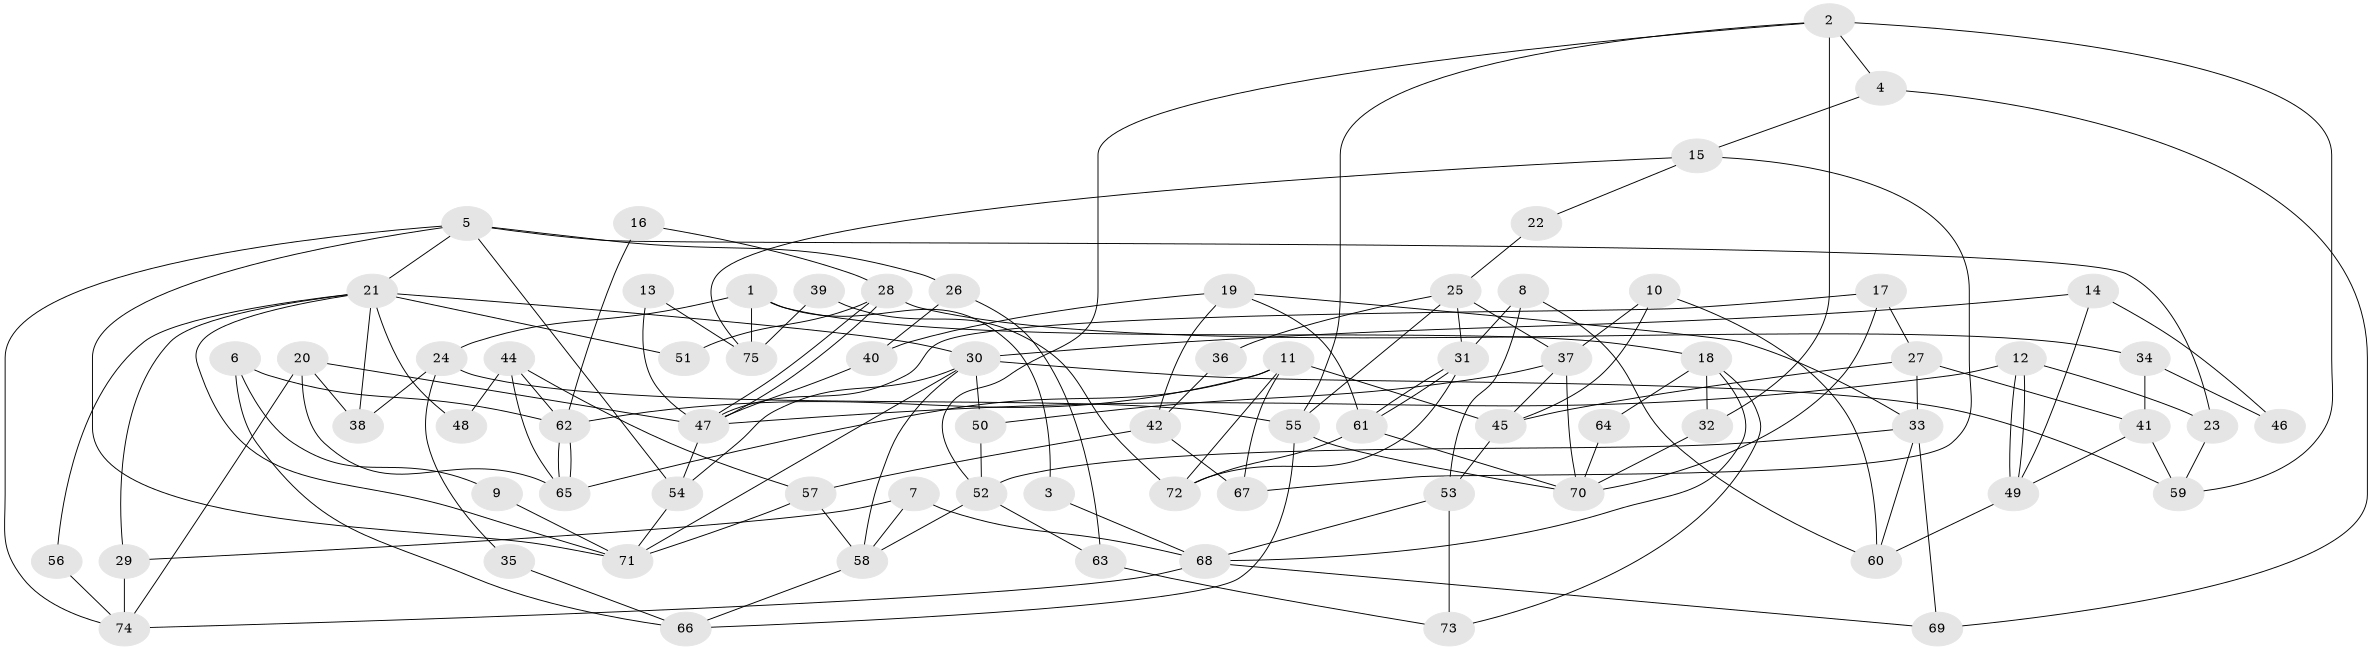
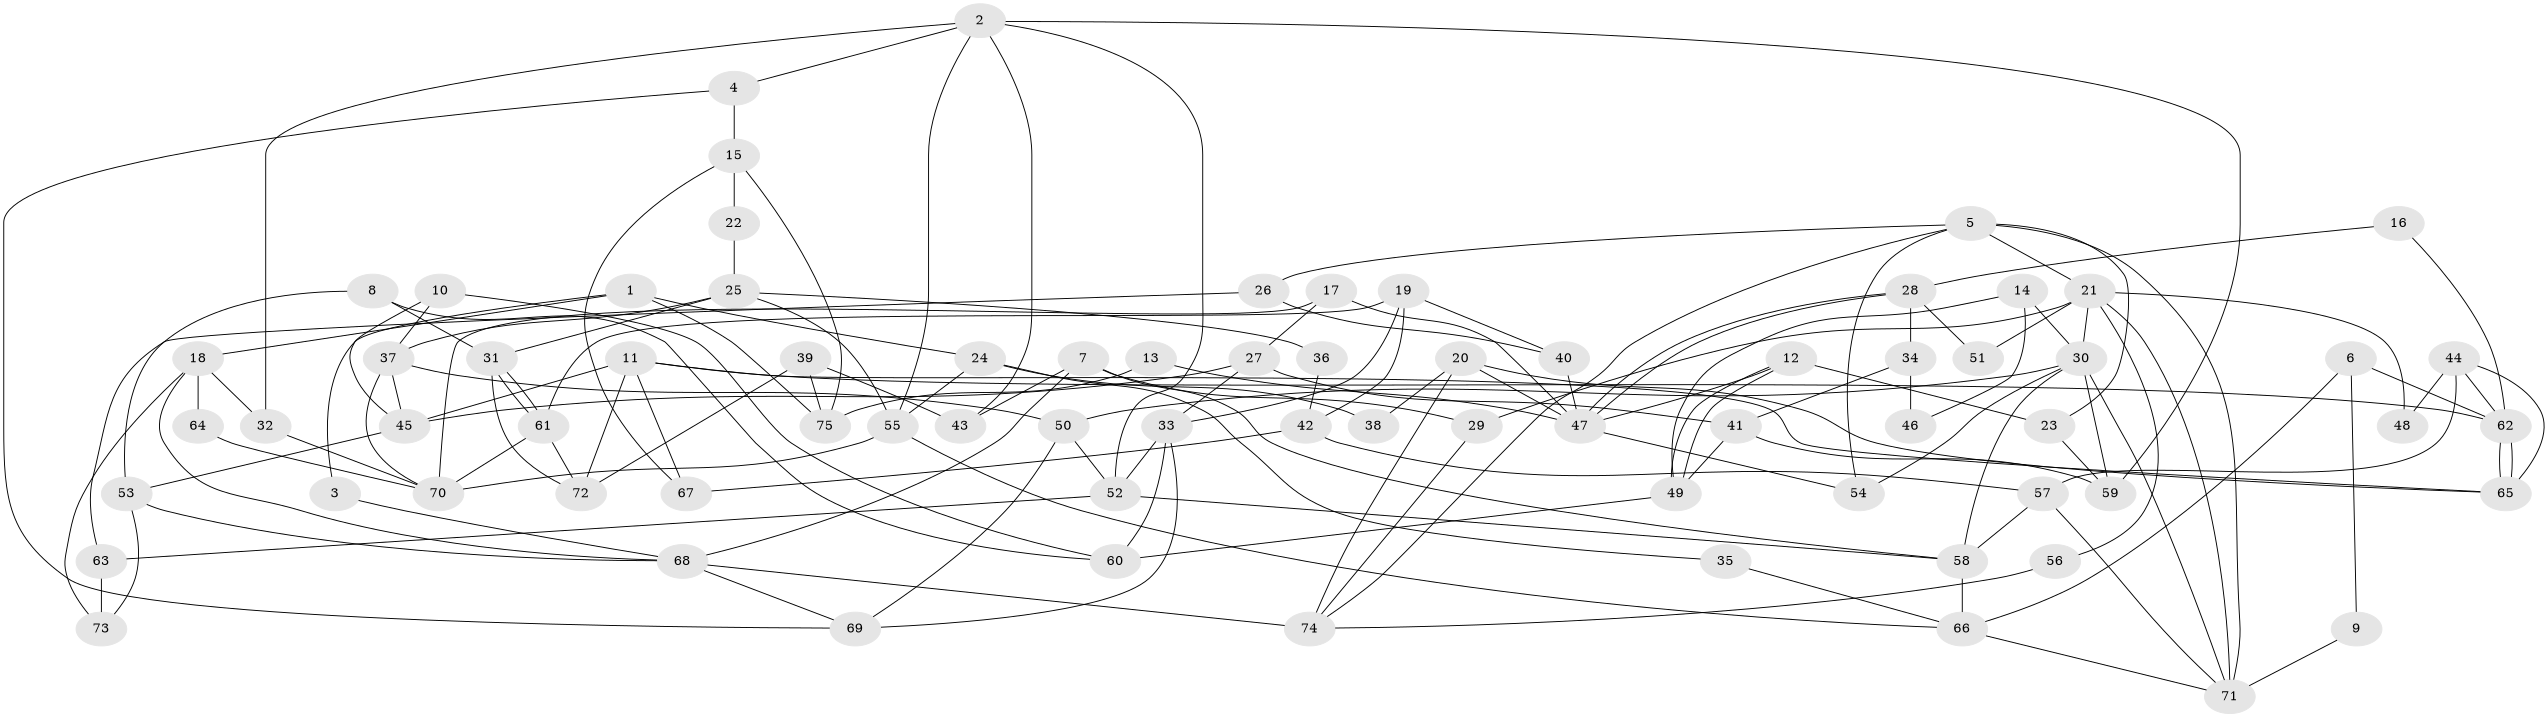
(365, 359) -> none
none -> (960, 426)
(656, 523) -> (2096, 663)
none -> (979, 536)
